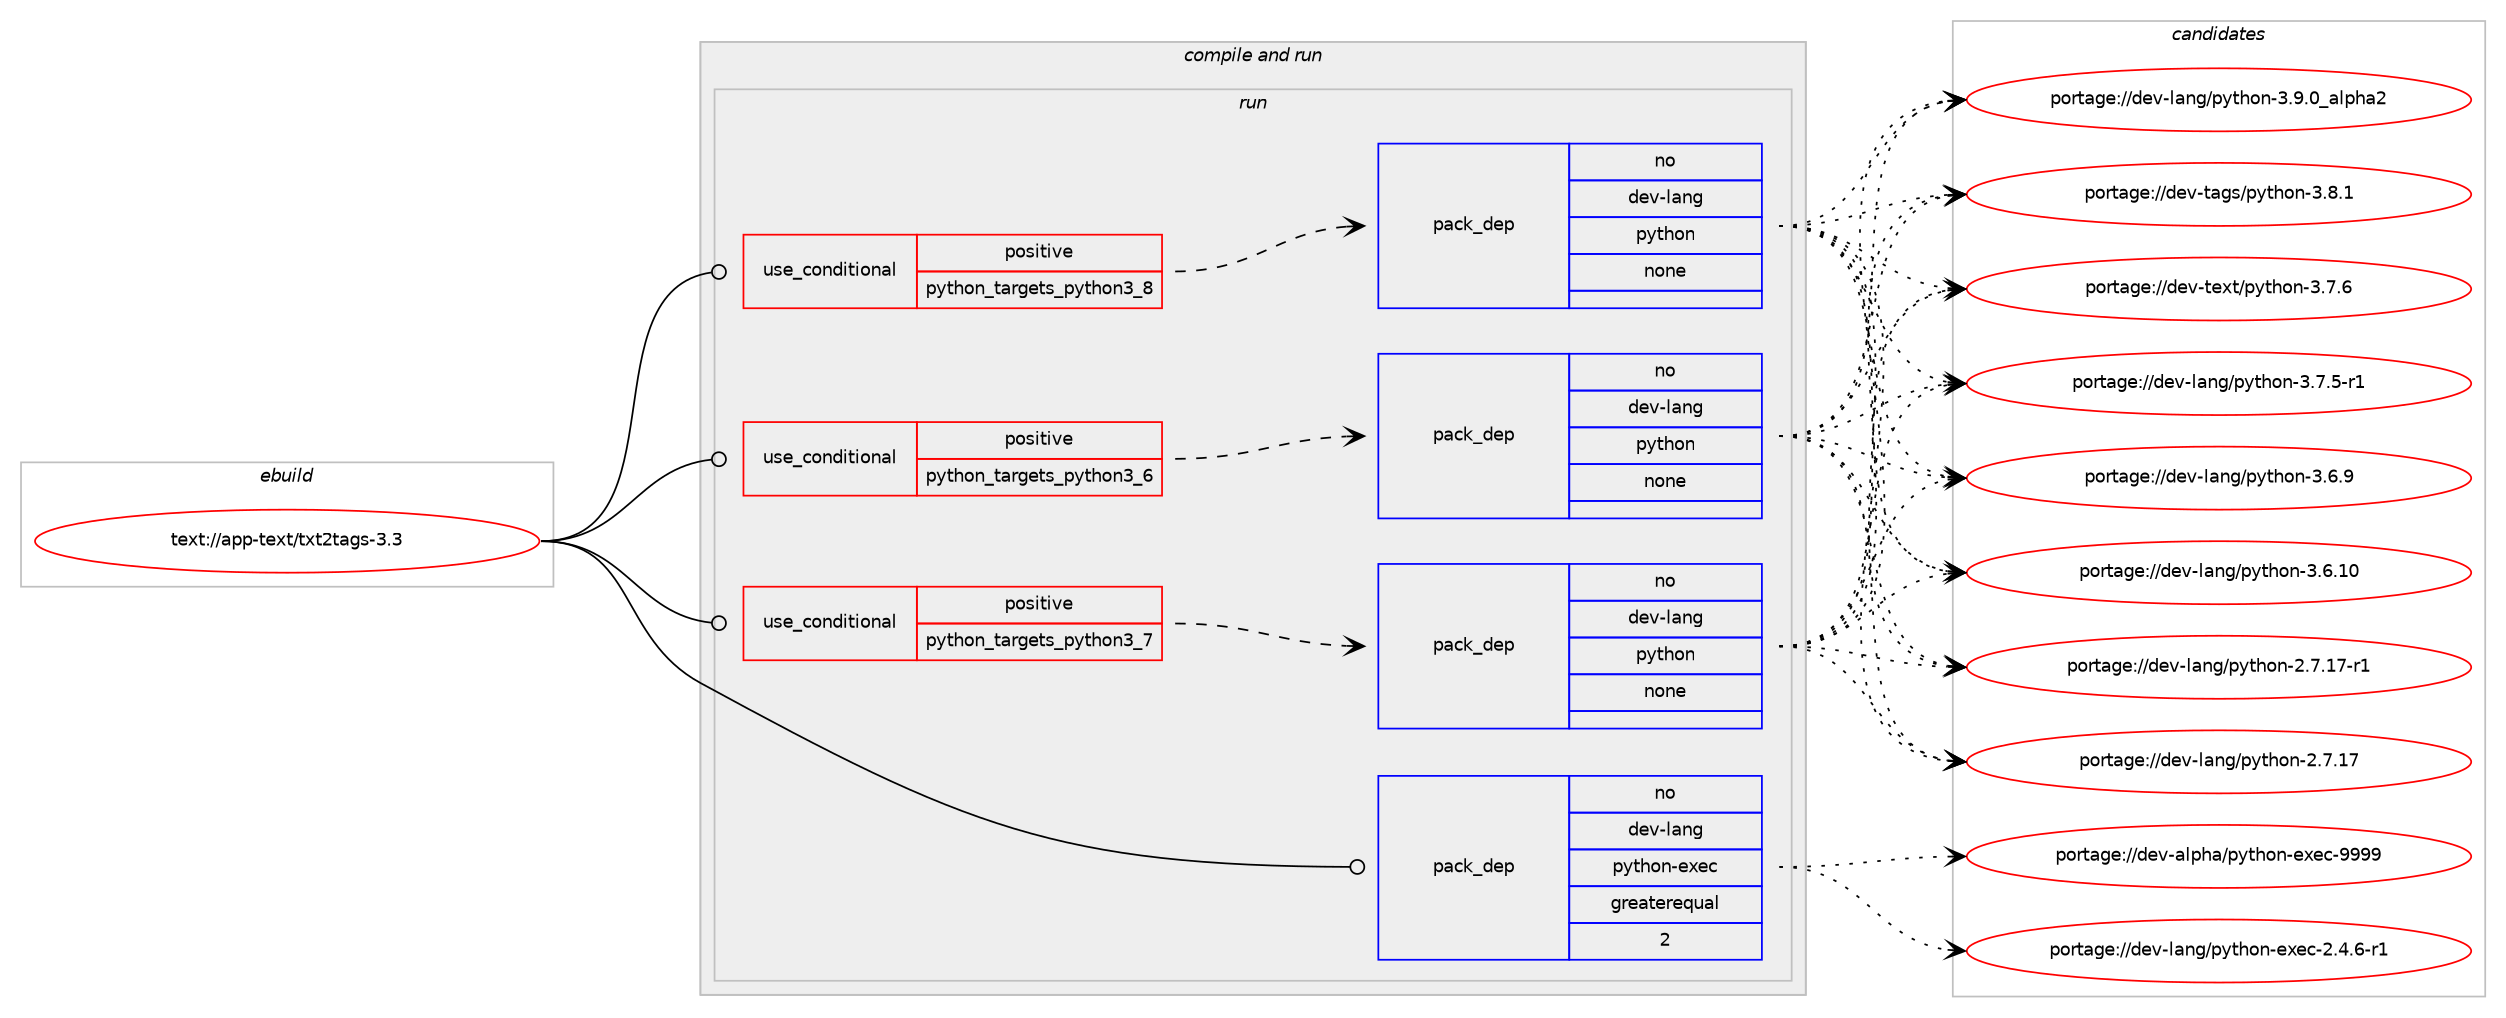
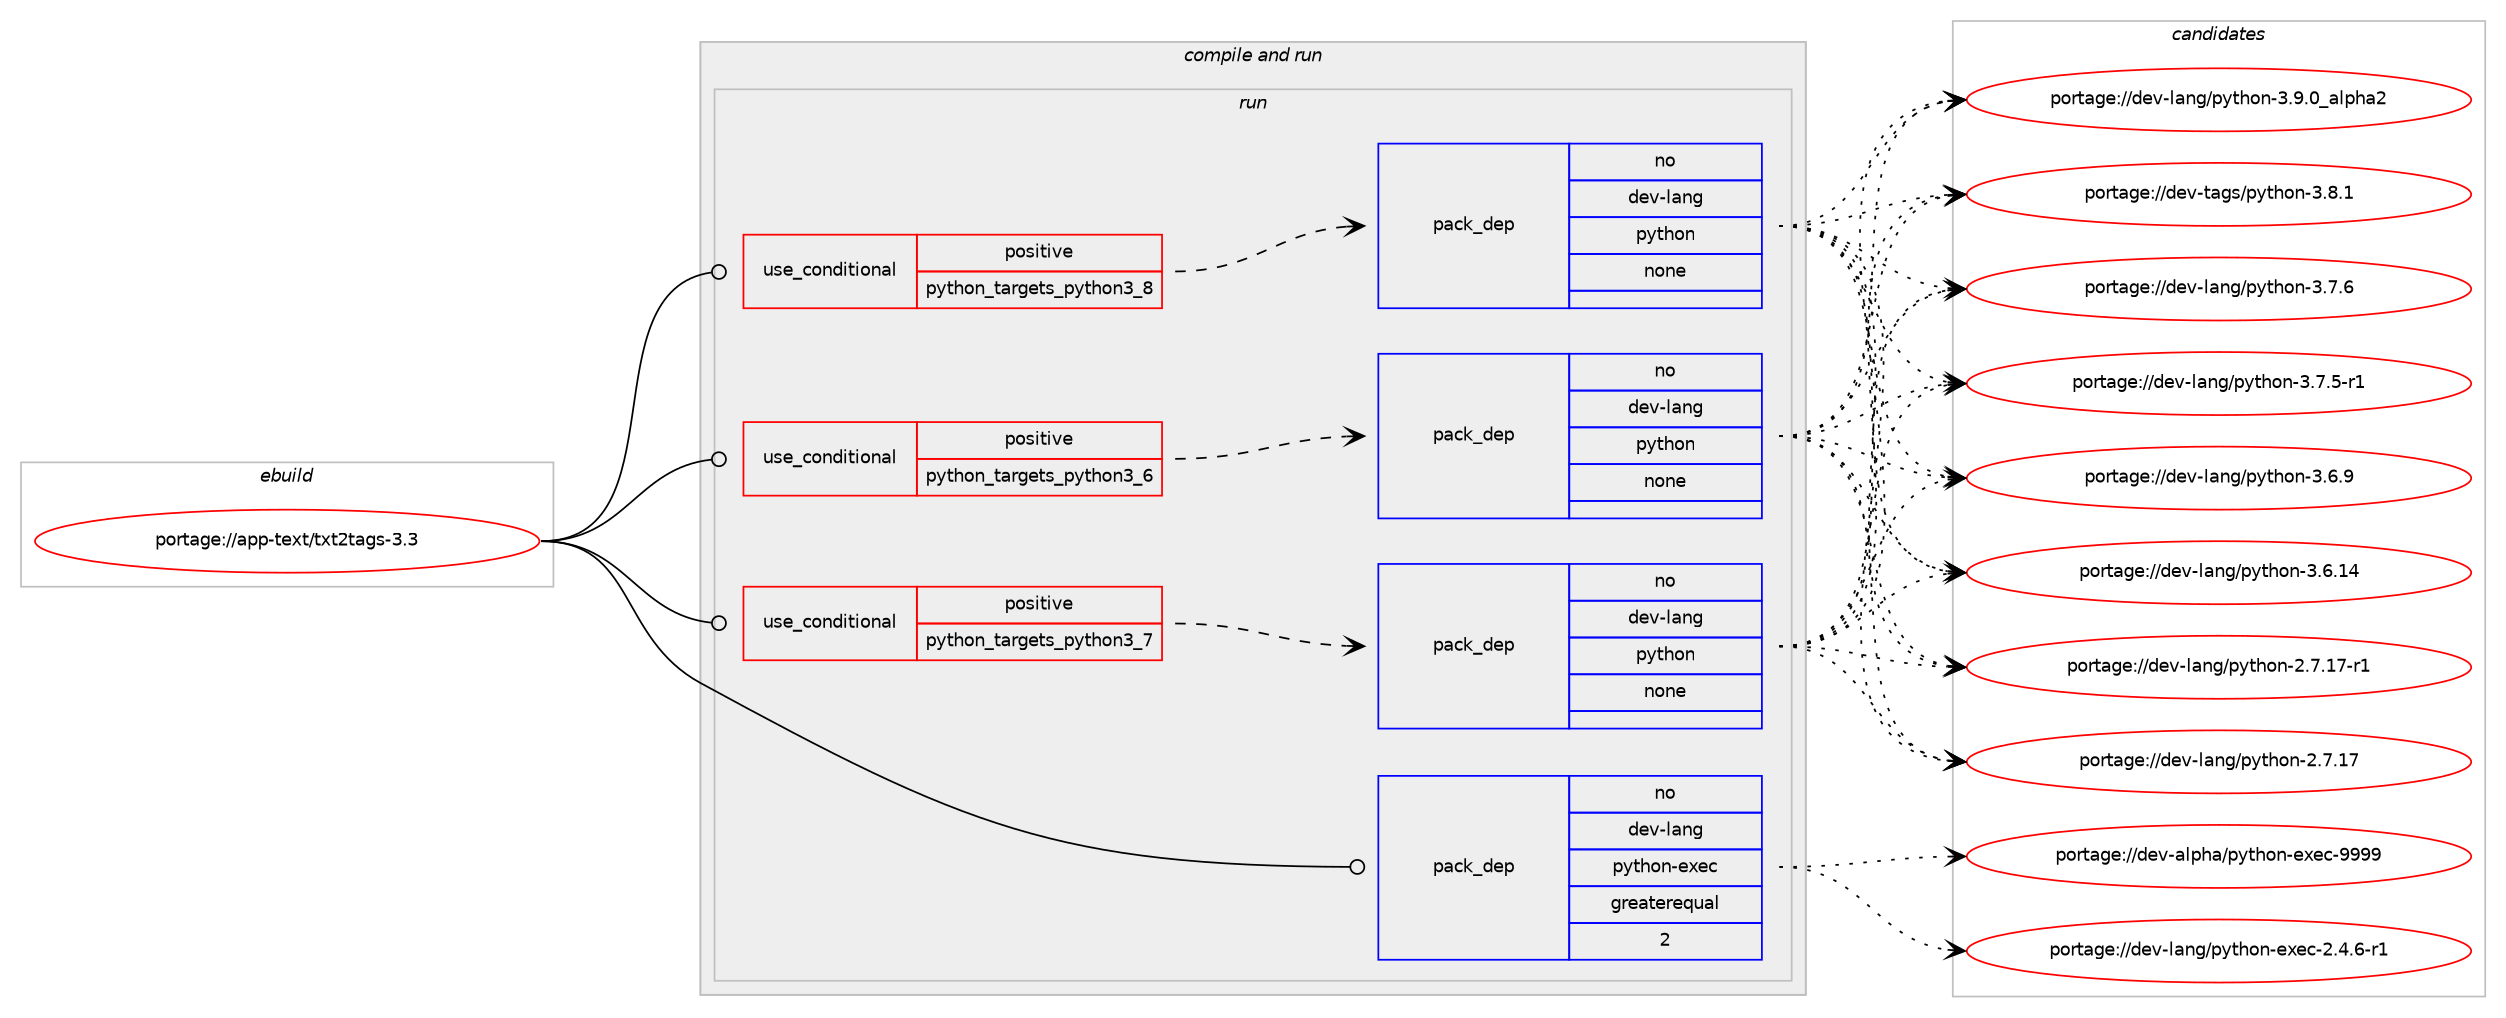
(2219, 289) -> (2219, 289)
(287, 541) -> (287, 541)
(2219, 573) -> (2219, 573)
